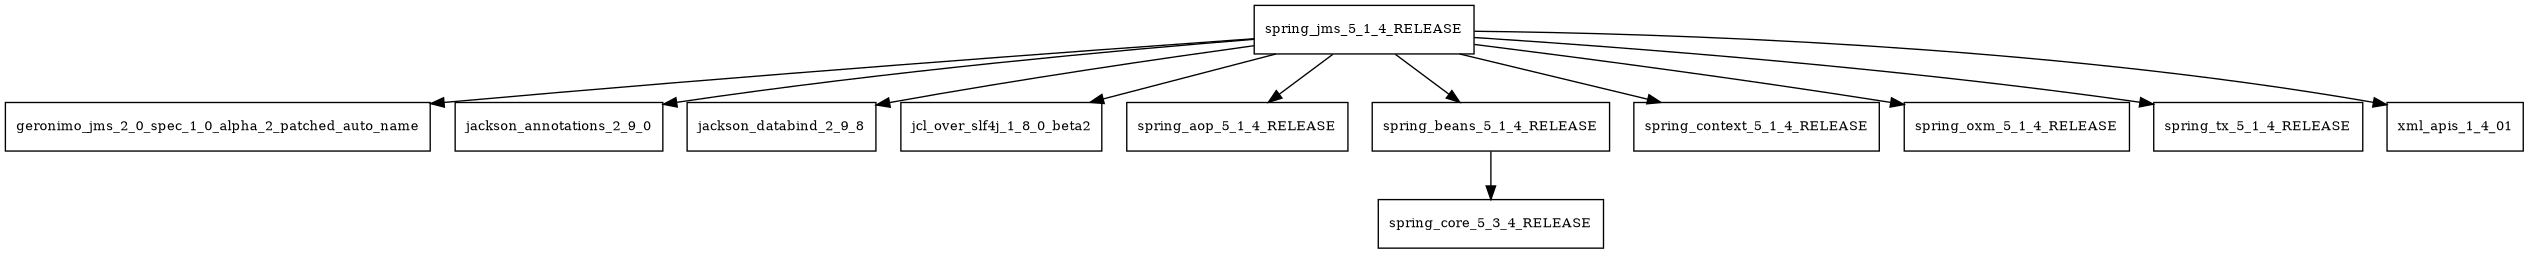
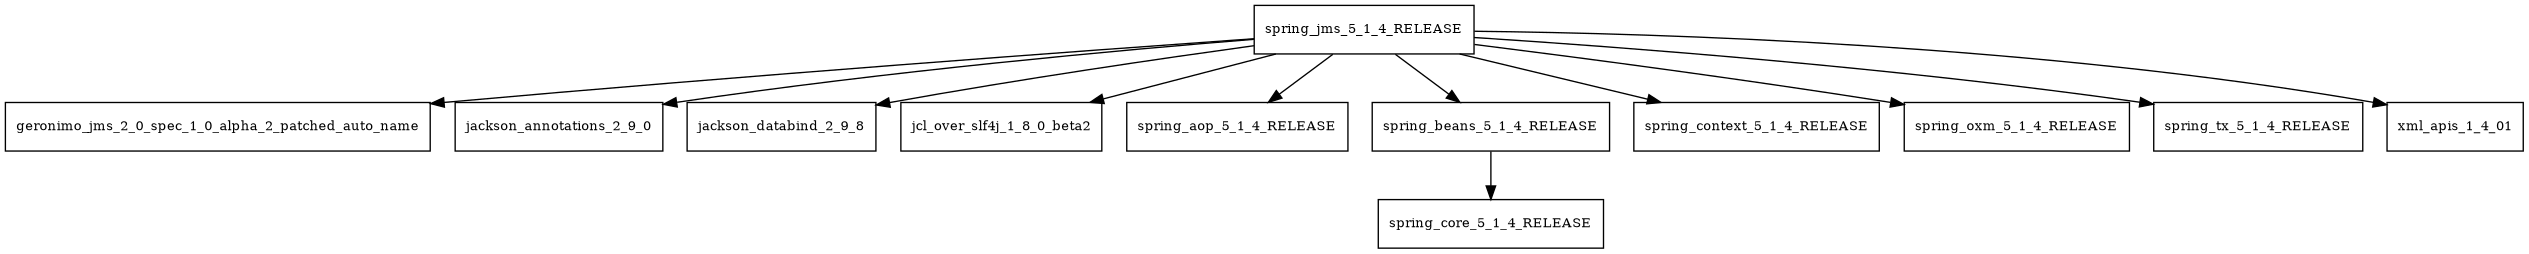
(1491, 224) -> (1491, 224)
